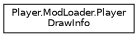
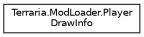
(69, 19) -> (72, 19)
